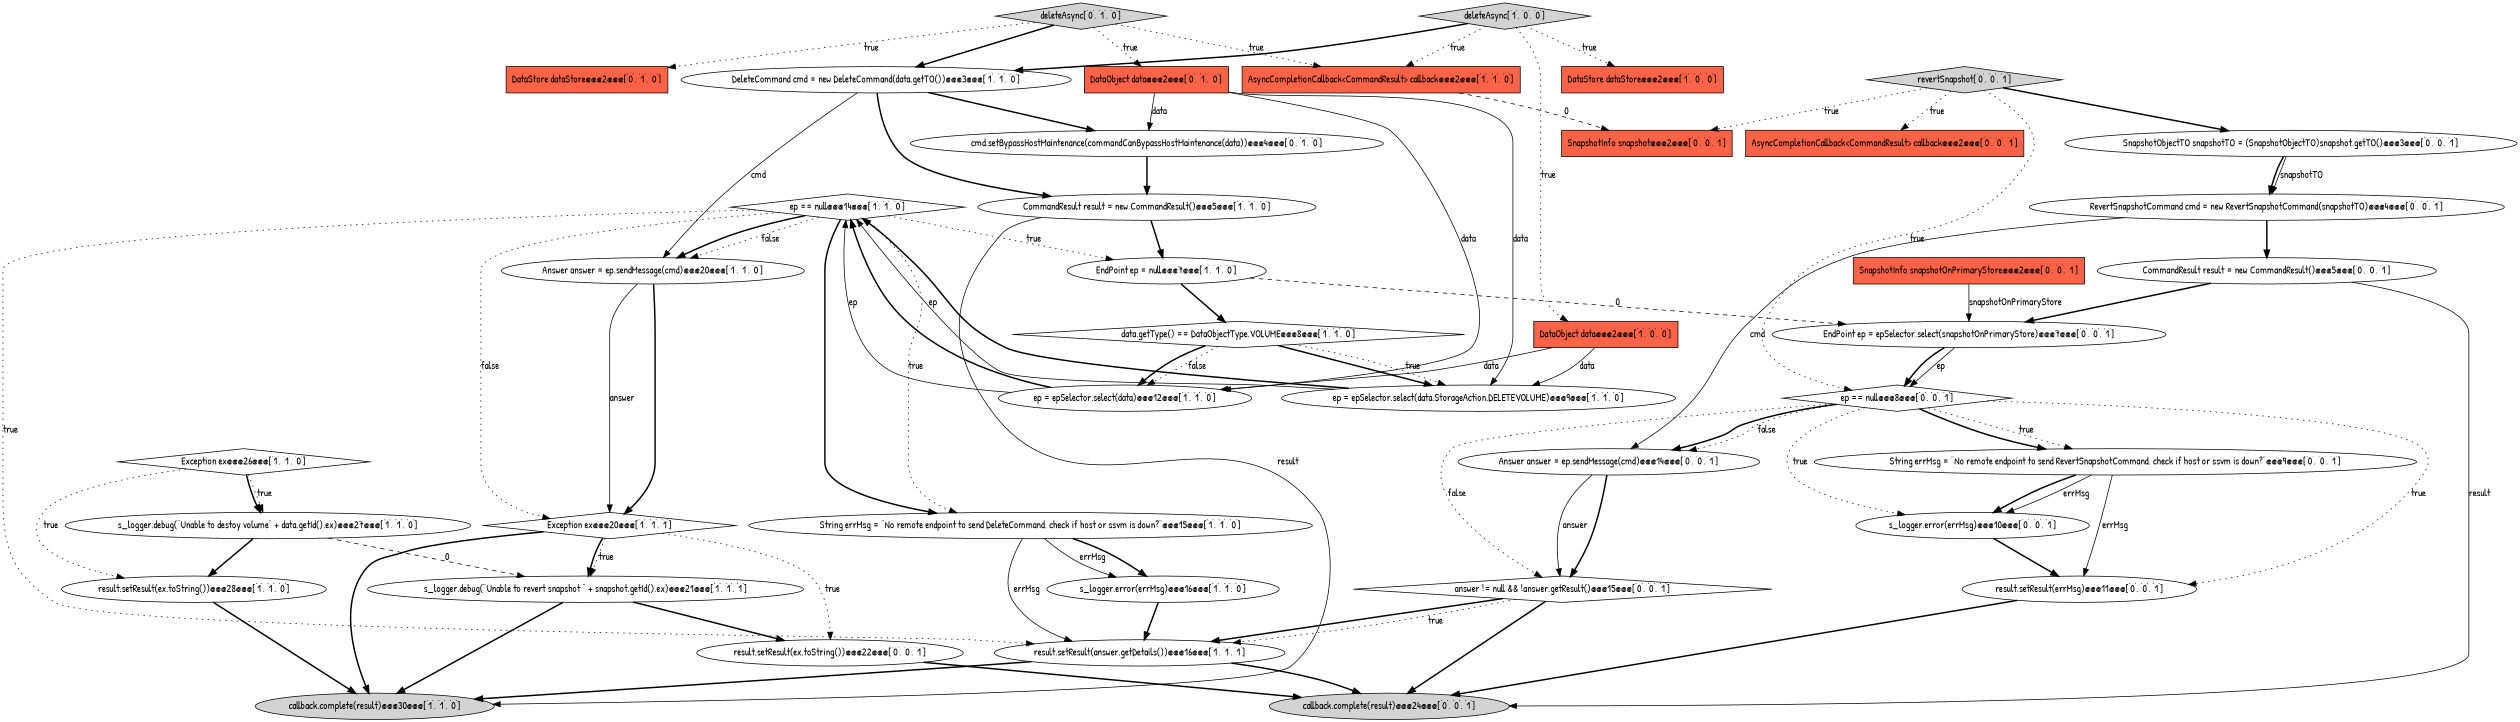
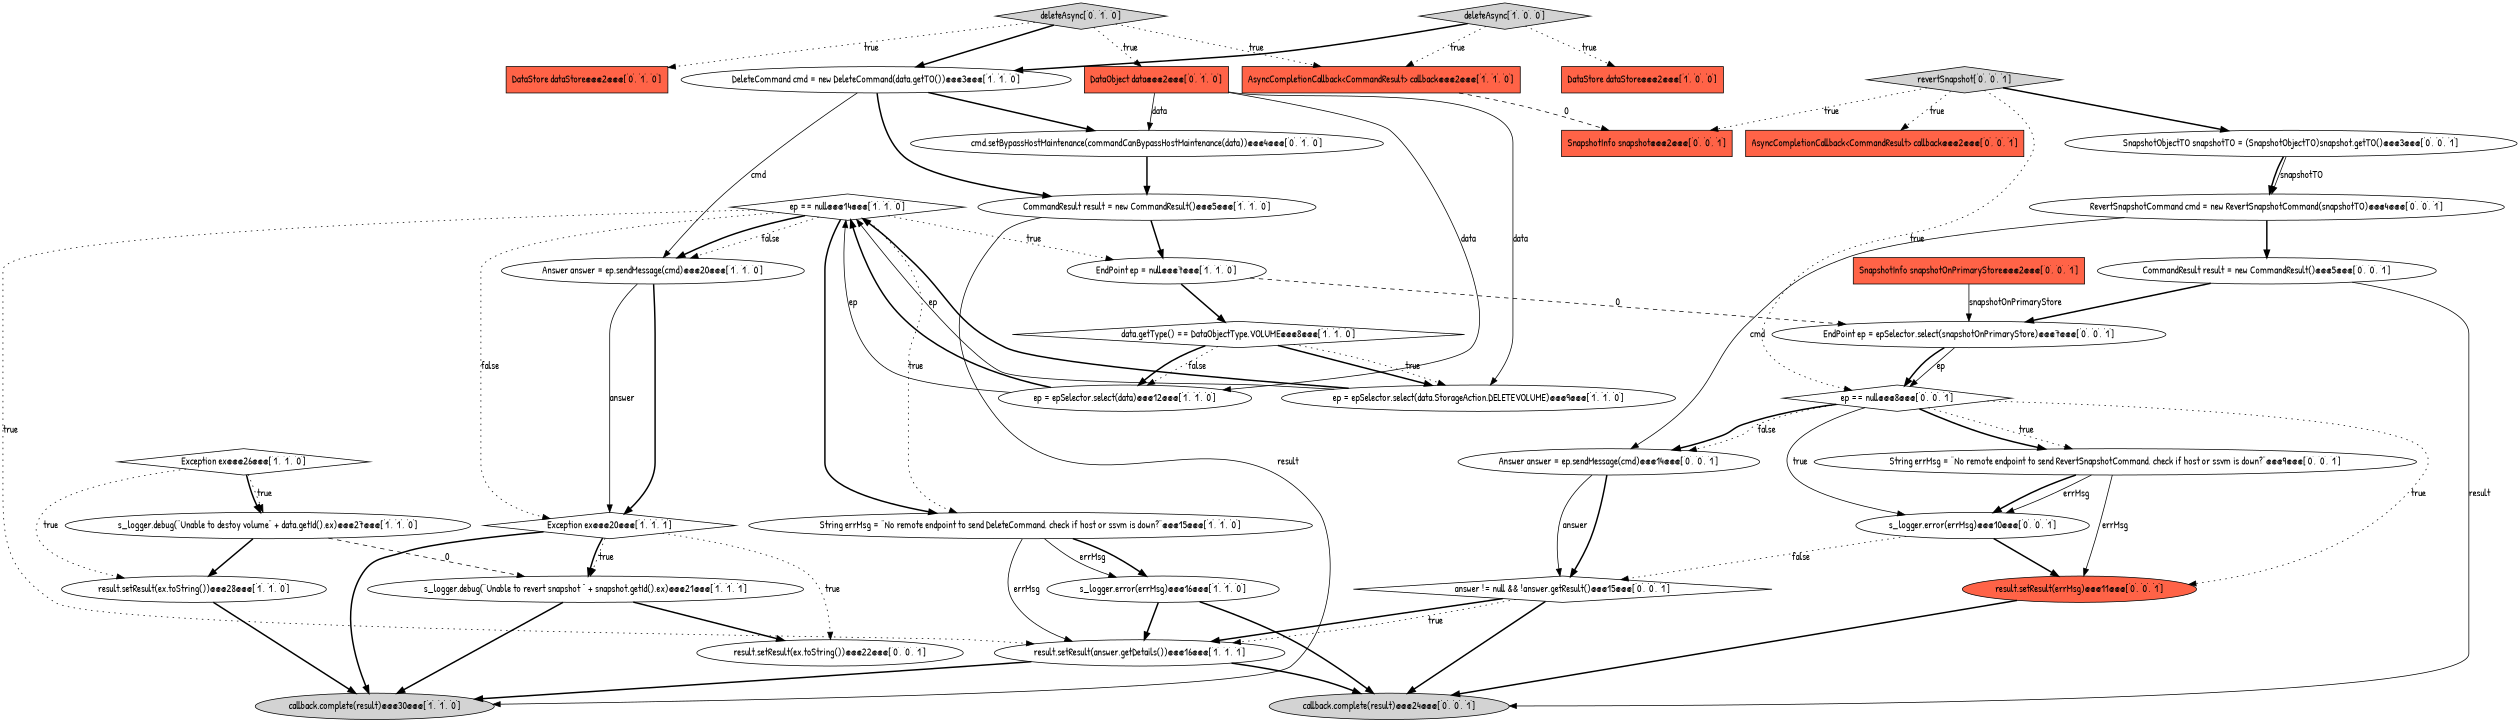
(1606, 334) -> none
(1557, 430) -> (1767, 557)
(1792, 475) -> (1792, 475)
(2079, 589) -> (2079, 589)
(1109, 680) -> (1296, 642)
